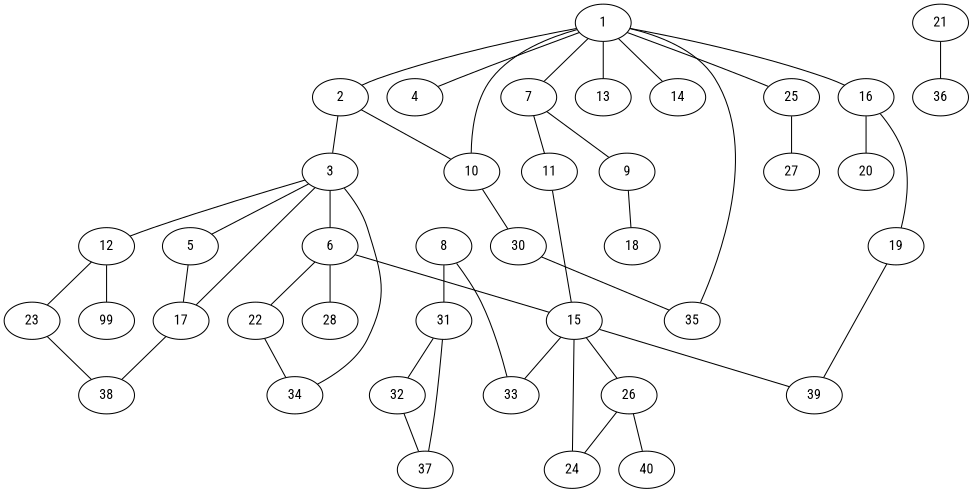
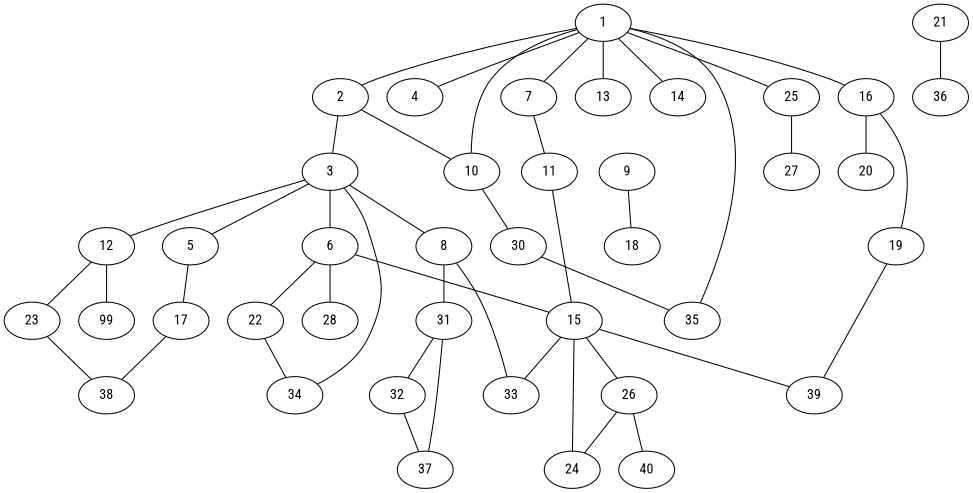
(578, 134) -> none
(256, 246) -> (387, 209)
